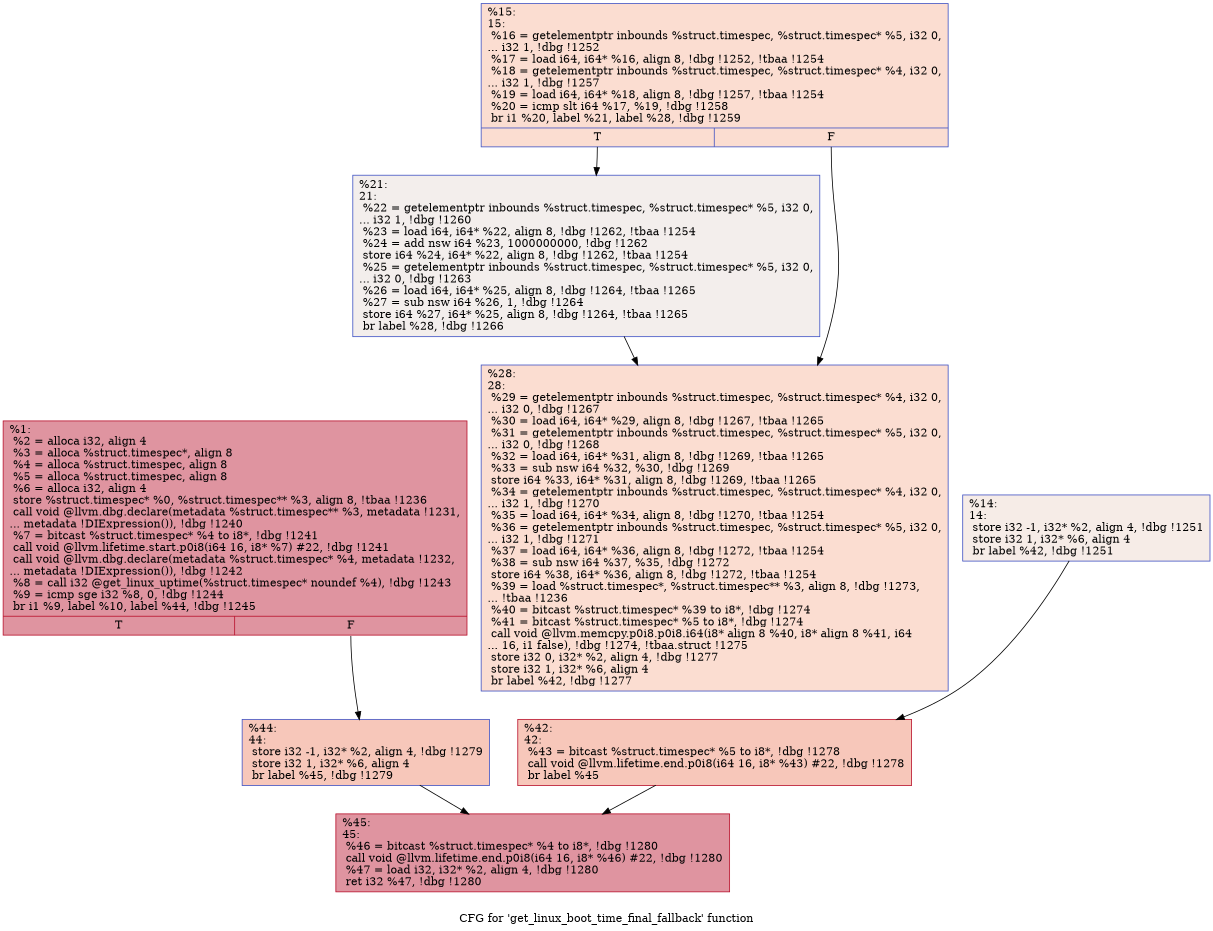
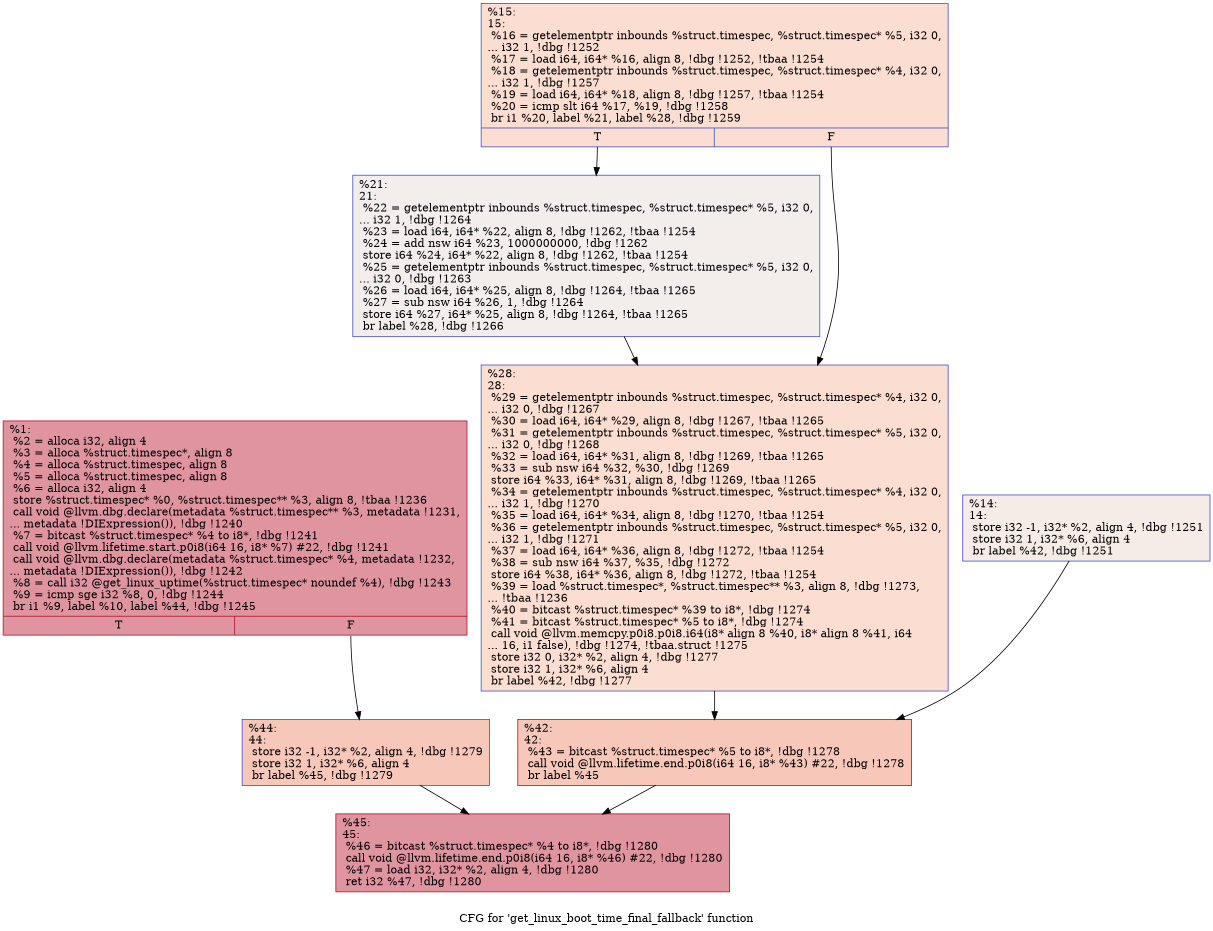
(415, 220) -> (415, 220)
none -> (715, 701)
